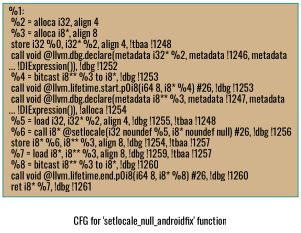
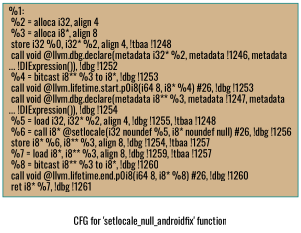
(68, 111) -> (64, 111)
